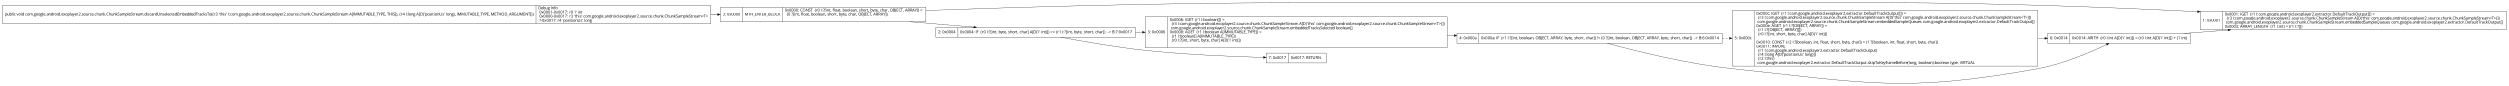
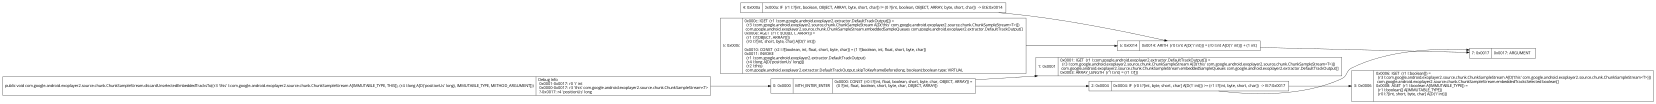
(763, 14) -> (813, 86)
(2206, 32) -> (1363, 50)
(1451, 35) -> none
(1726, 38) -> none
(1307, 58) -> (1514, 53)
